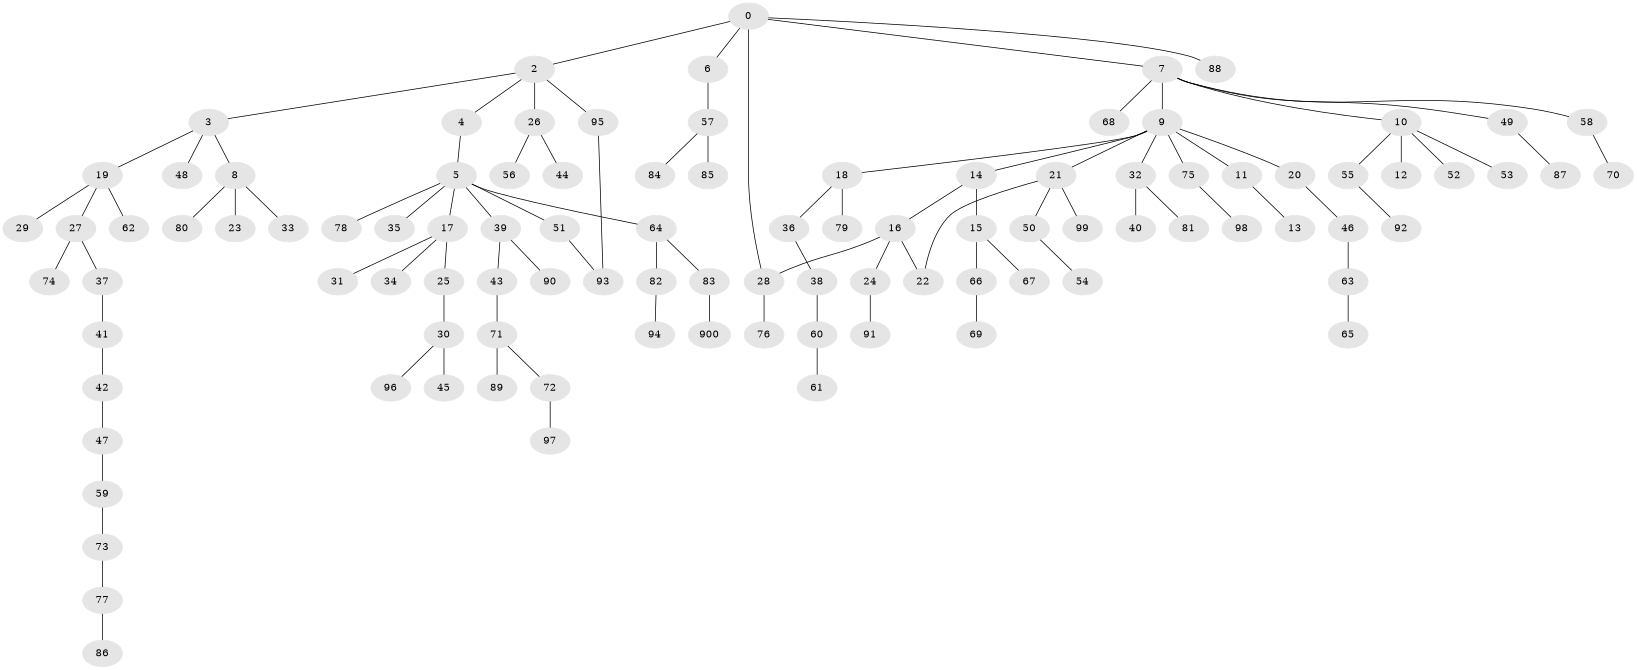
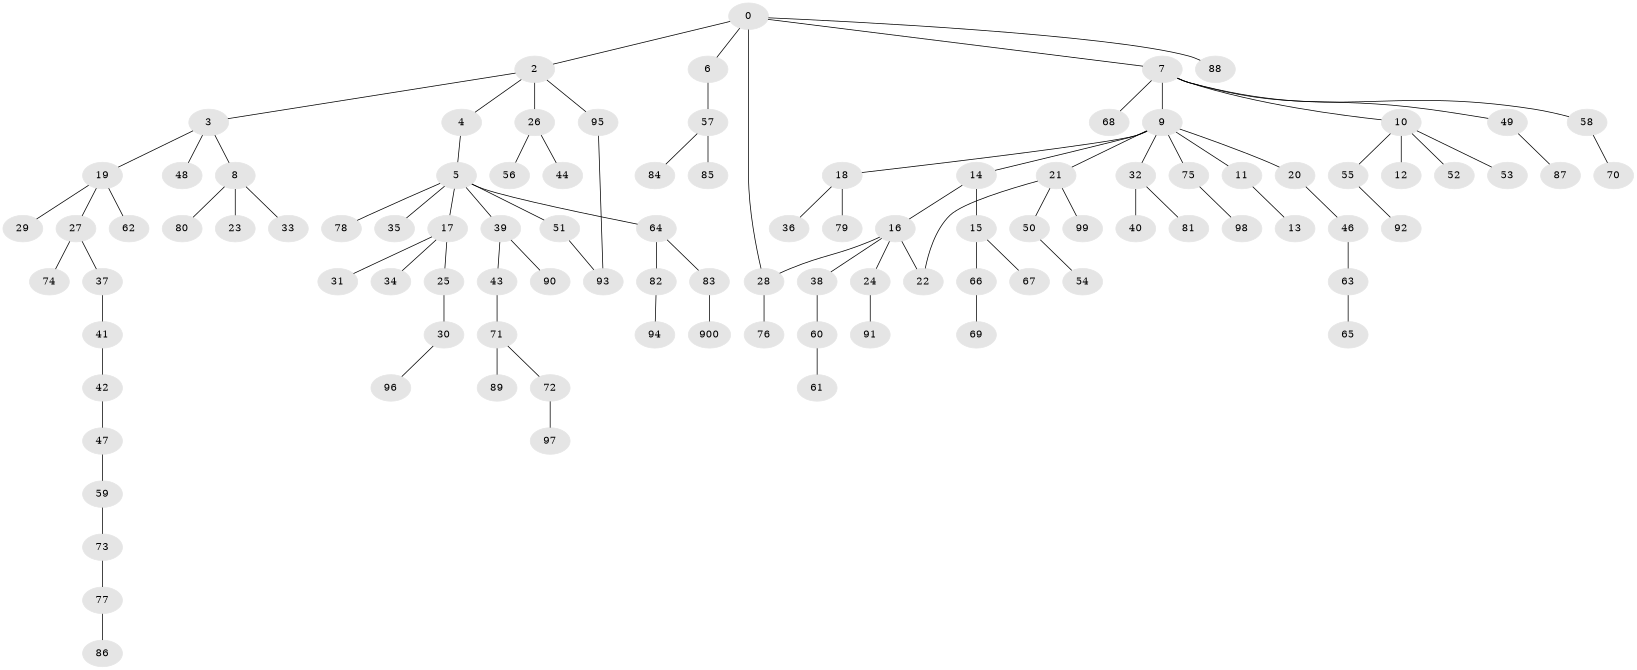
(803, 255) -> (856, 255)
(444, 388) -> none
